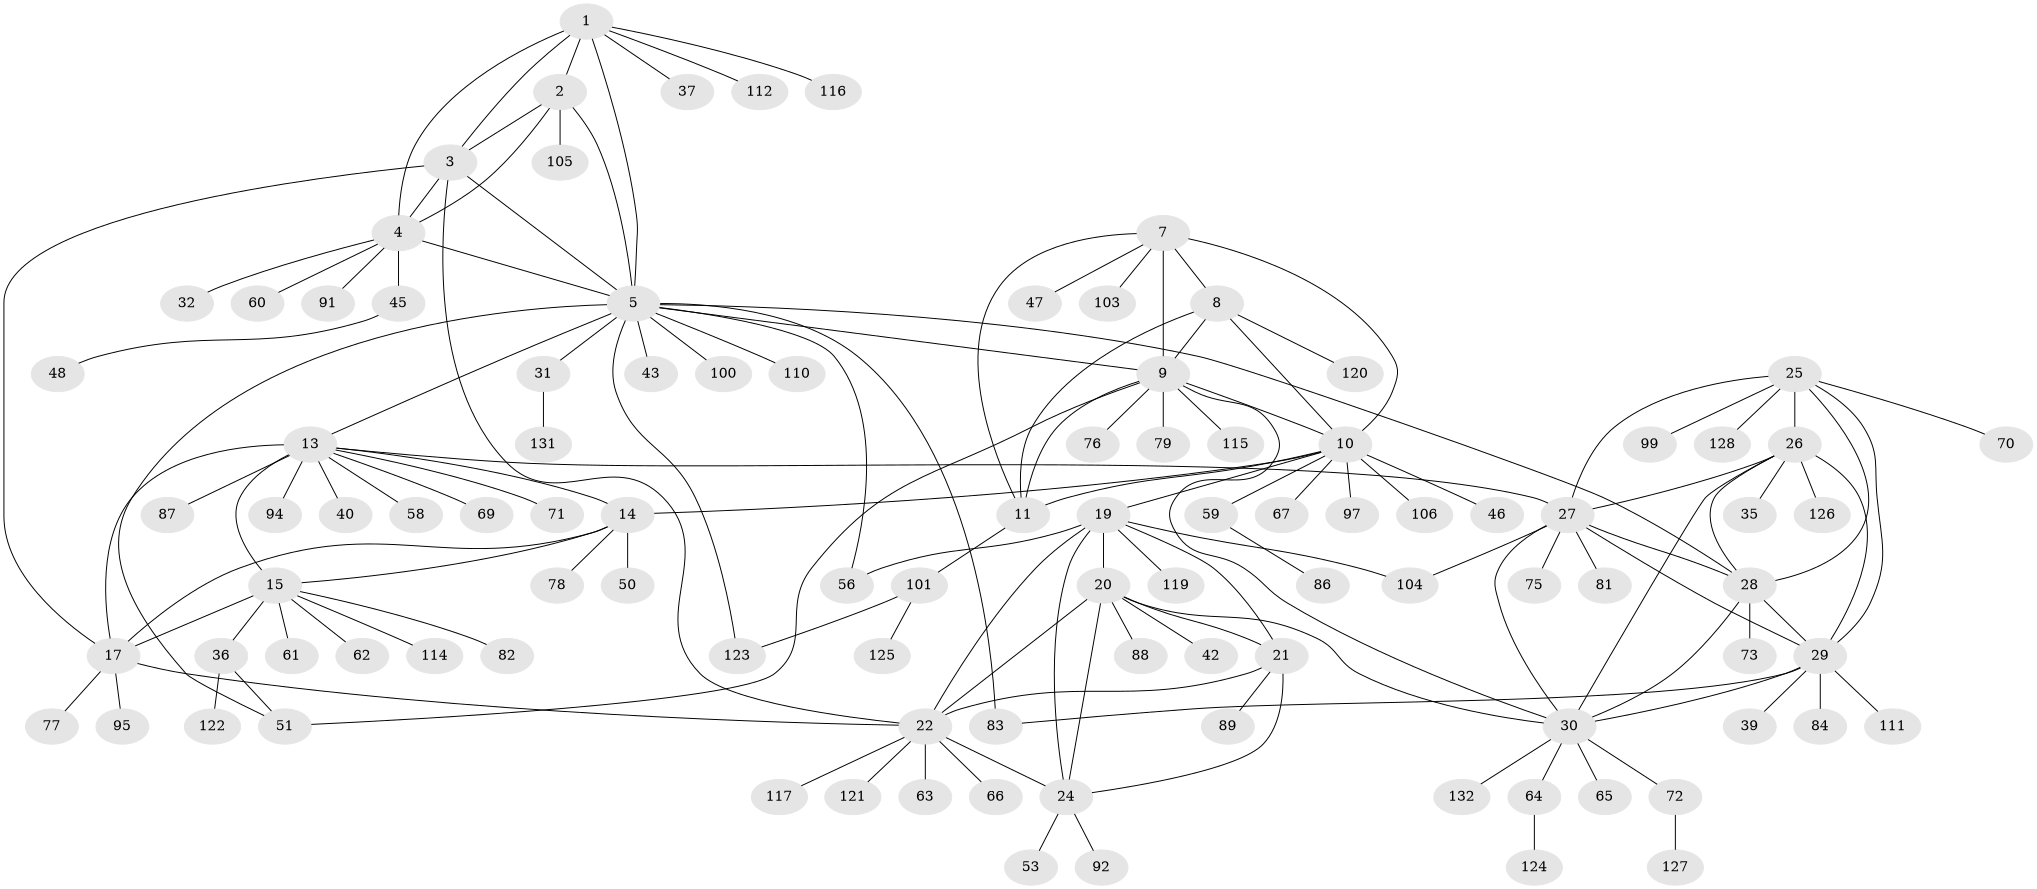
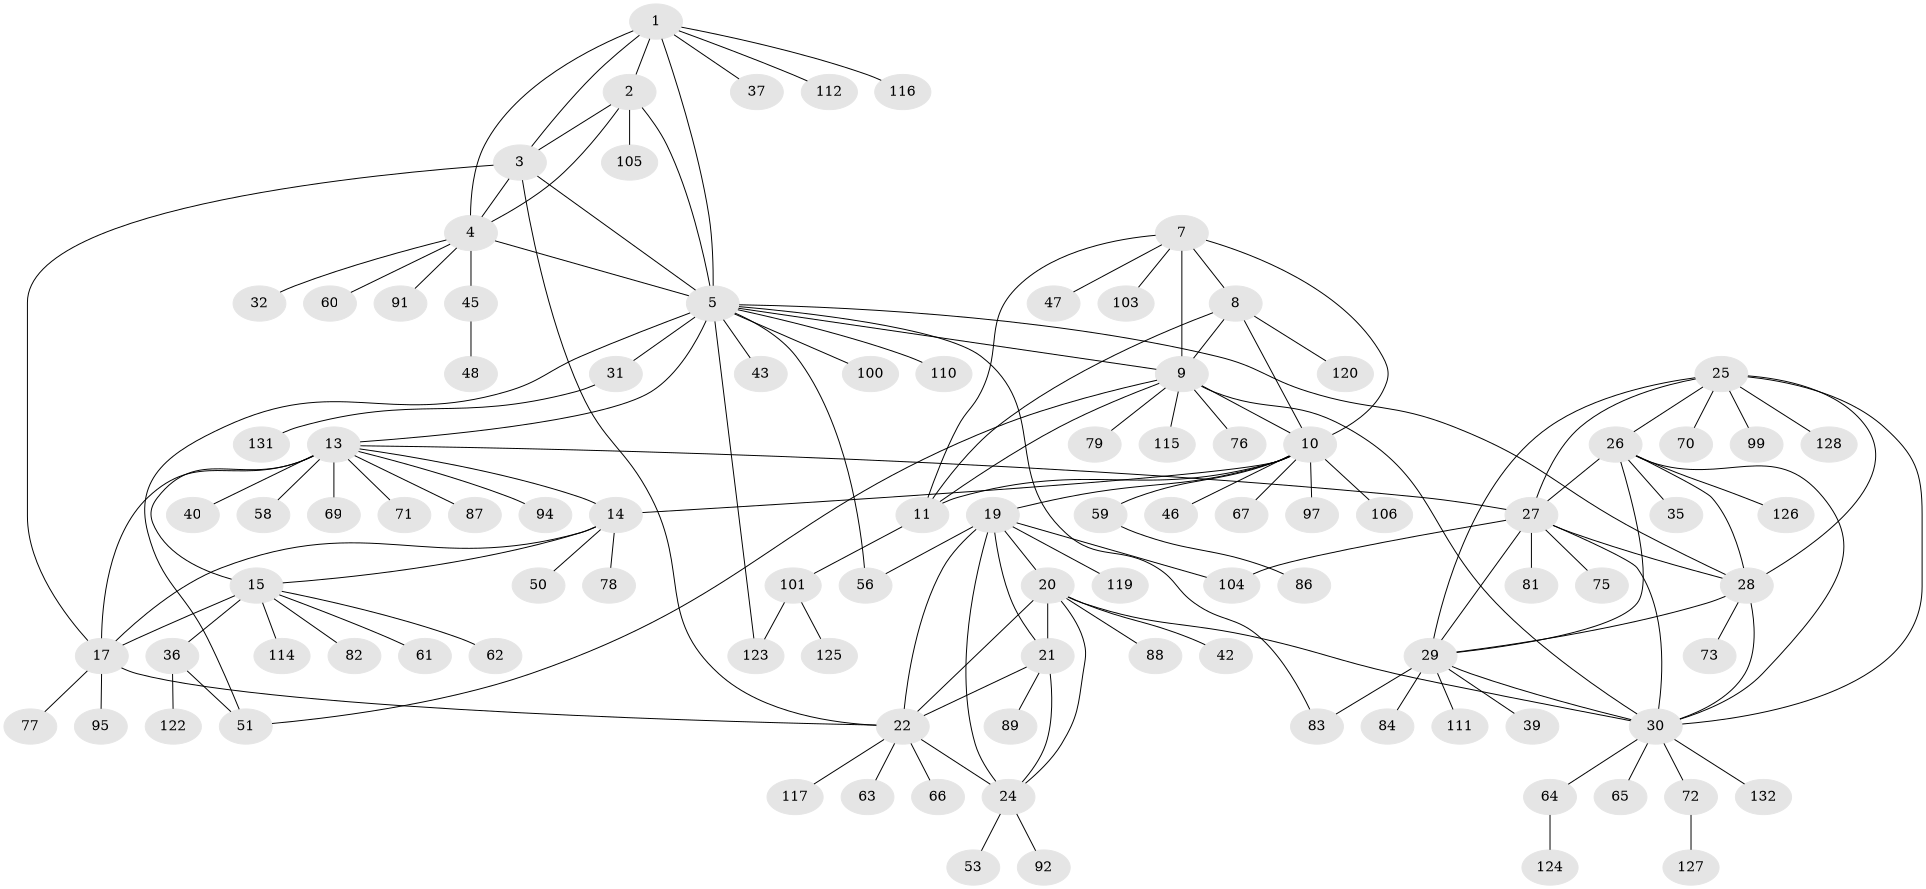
none -> (1922, 577)
(853, 797) -> none
